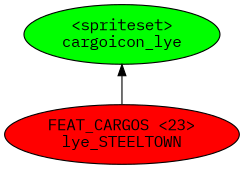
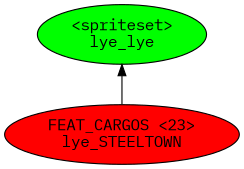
(122, 34) -> (122, 34)
